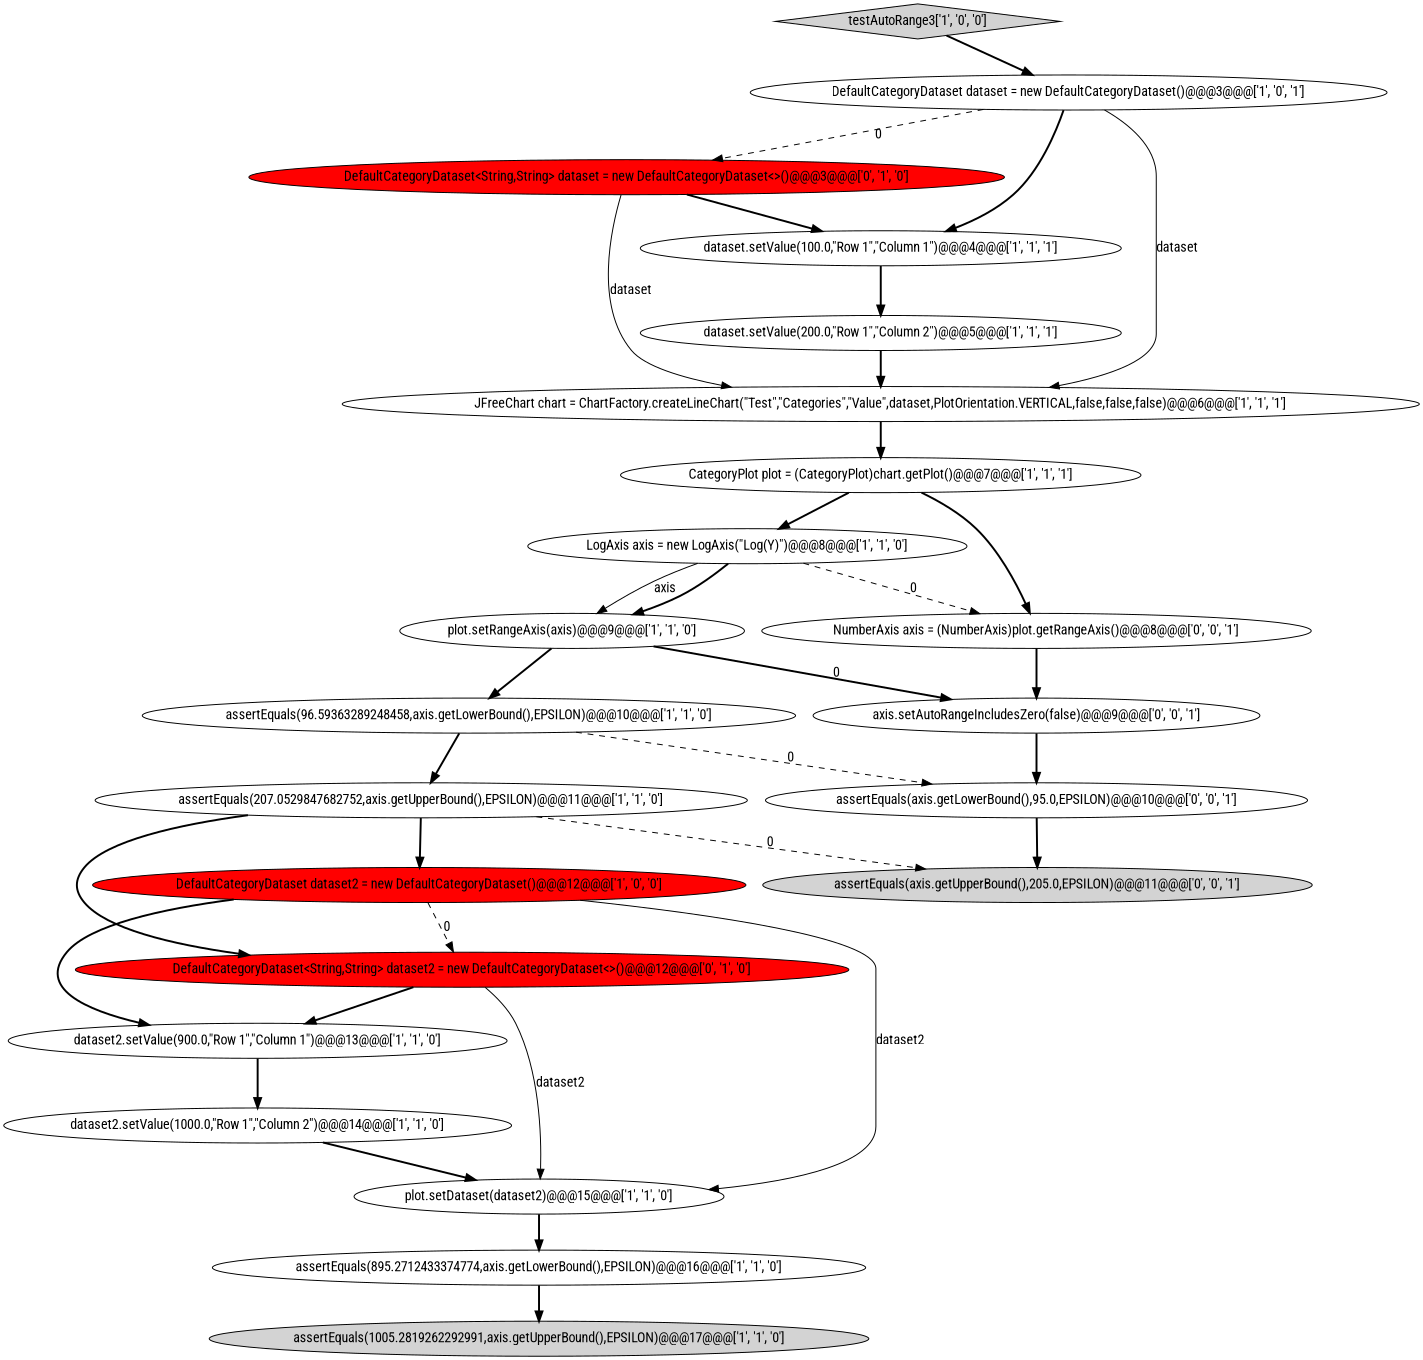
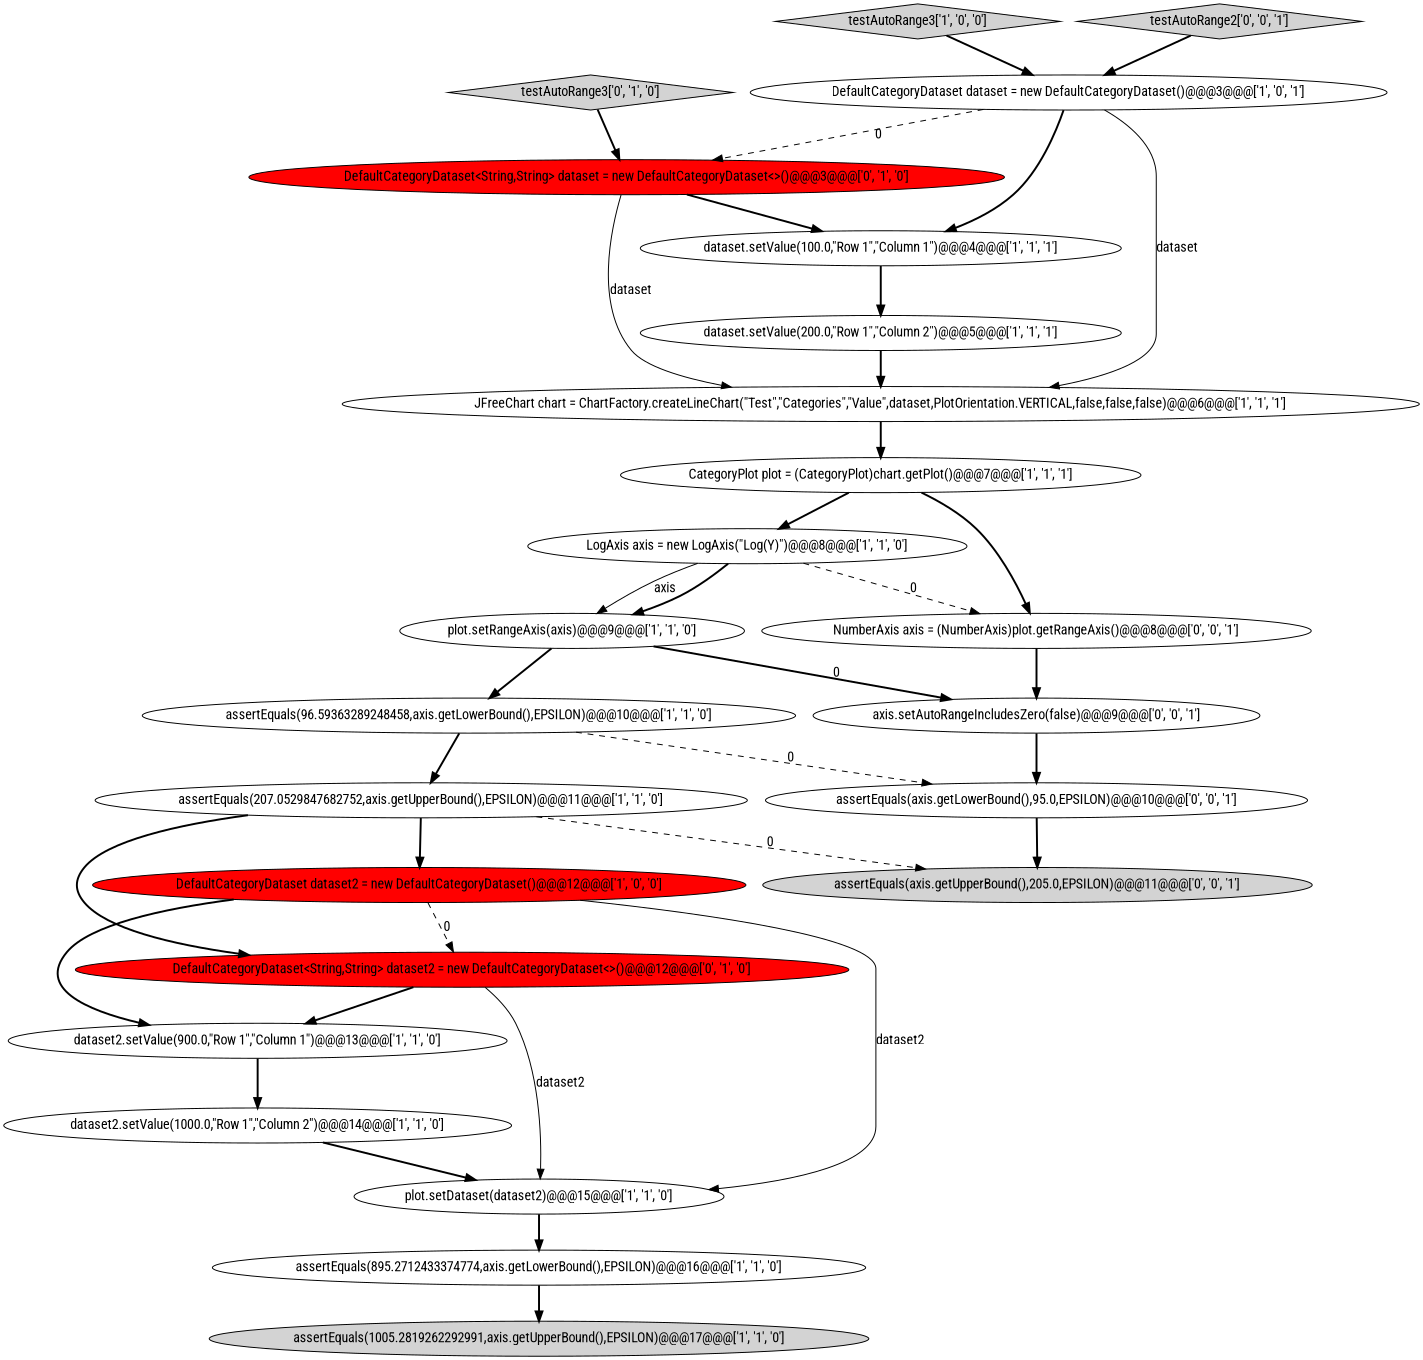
none -> (1220, 21)
none -> (591, 92)
